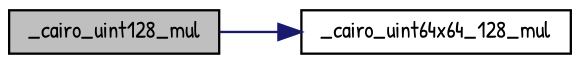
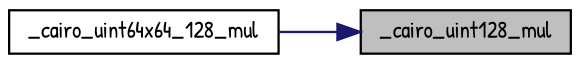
(249, 32) -> (308, 32)
